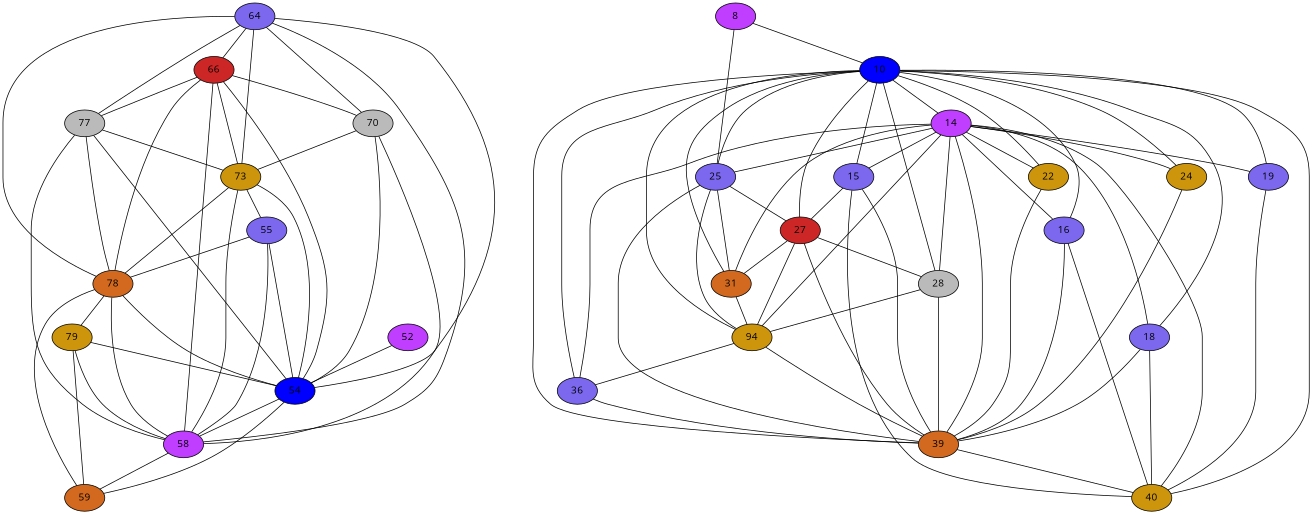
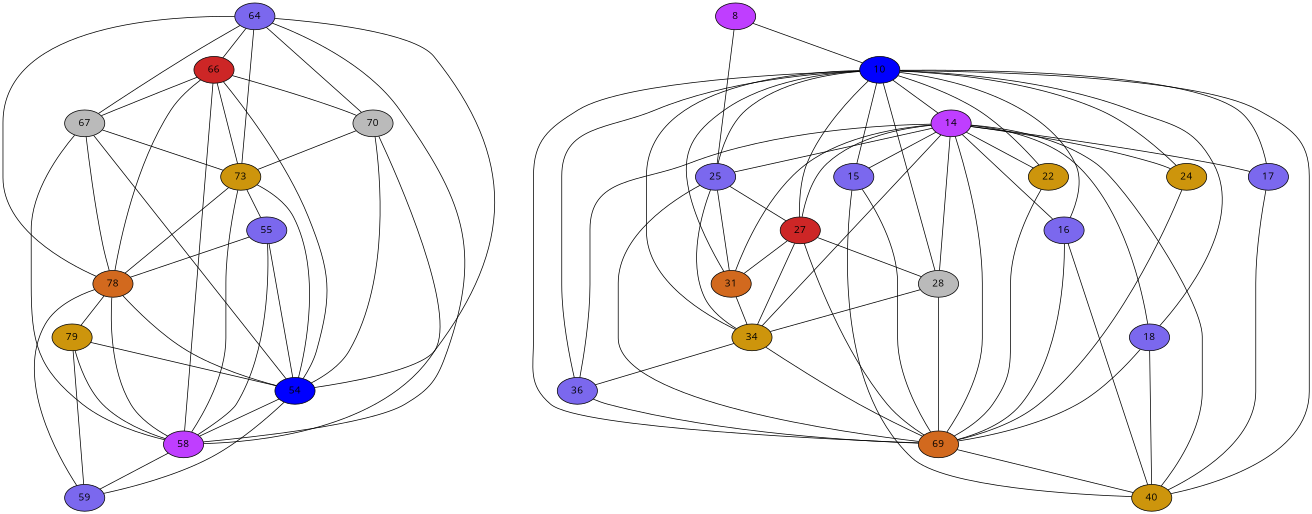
(85, 123) -> (85, 123)
(1268, 177) -> (1268, 177)
(827, 204) -> (838, 155)
(408, 337) -> none
(752, 337) -> (752, 337)
(938, 444) -> (938, 444)
(85, 498) -> (85, 498)
